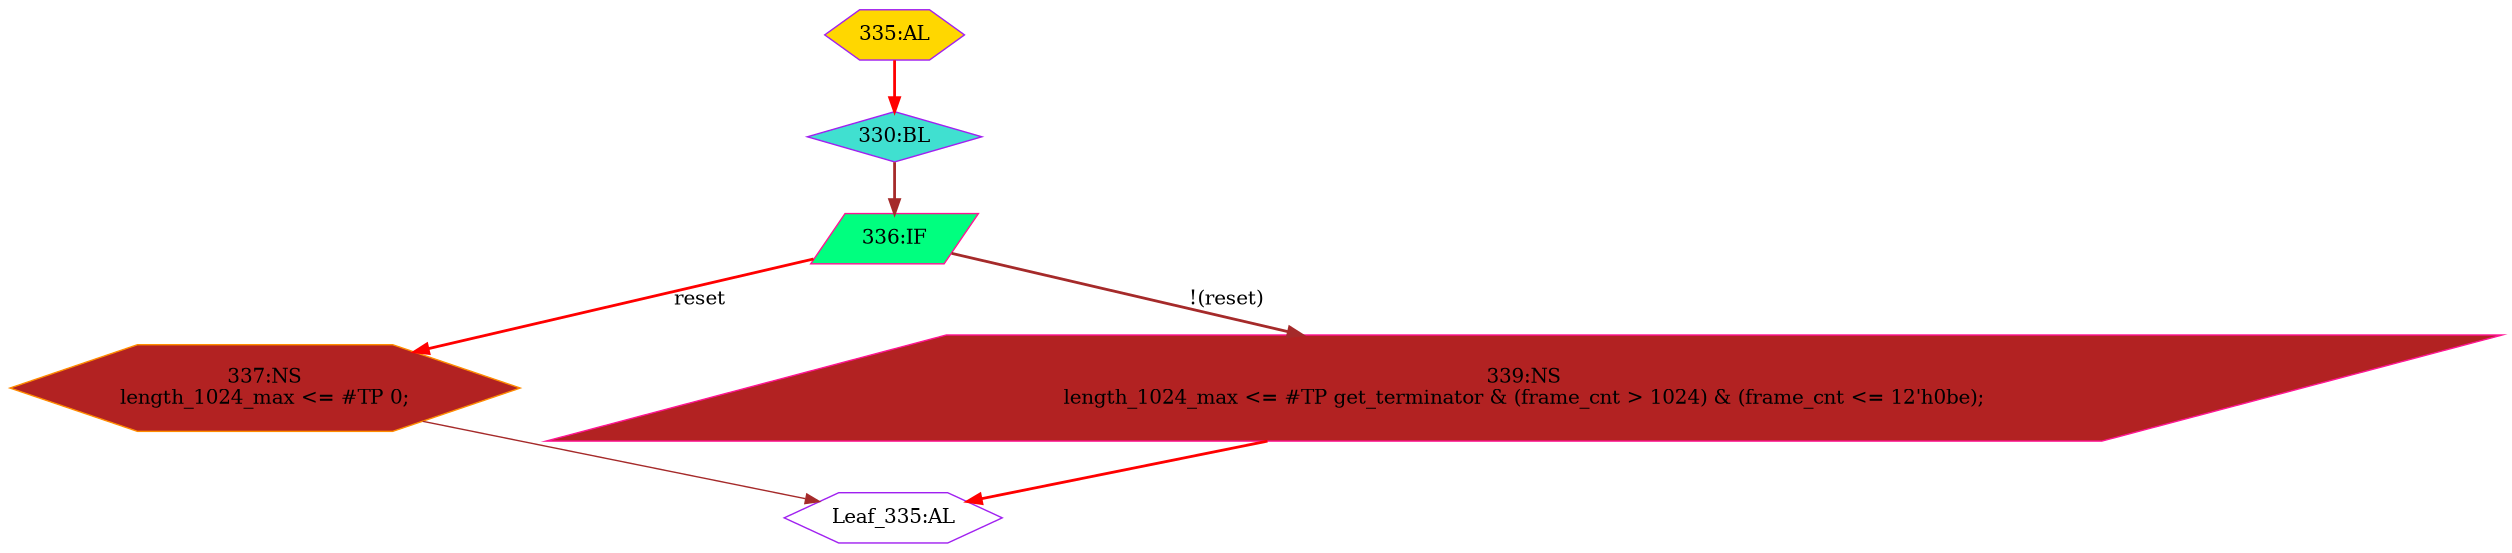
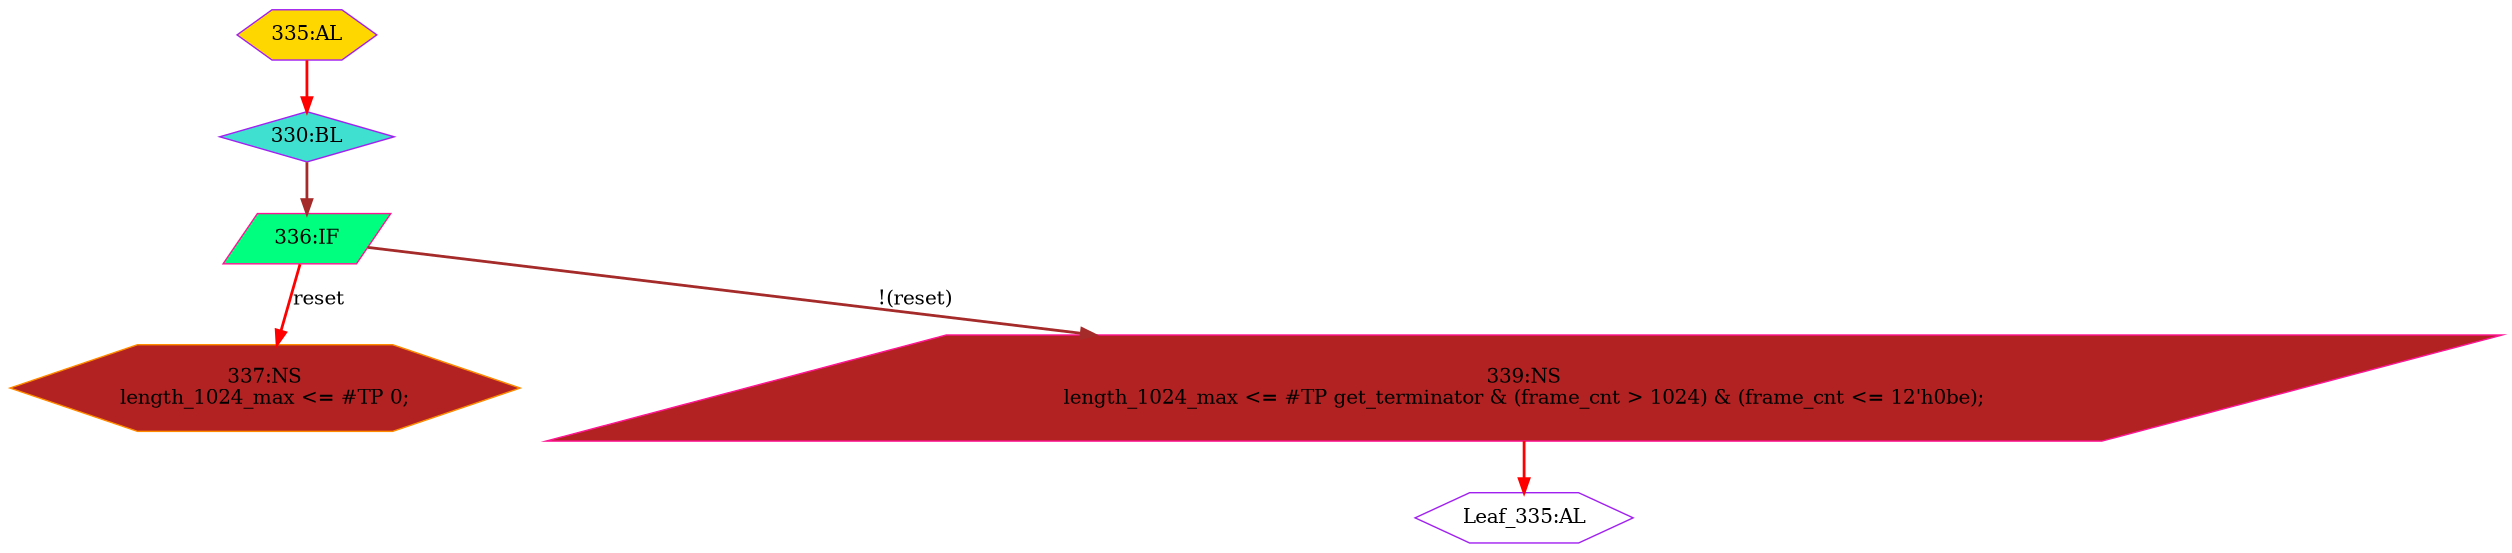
(614, 460) -> none
